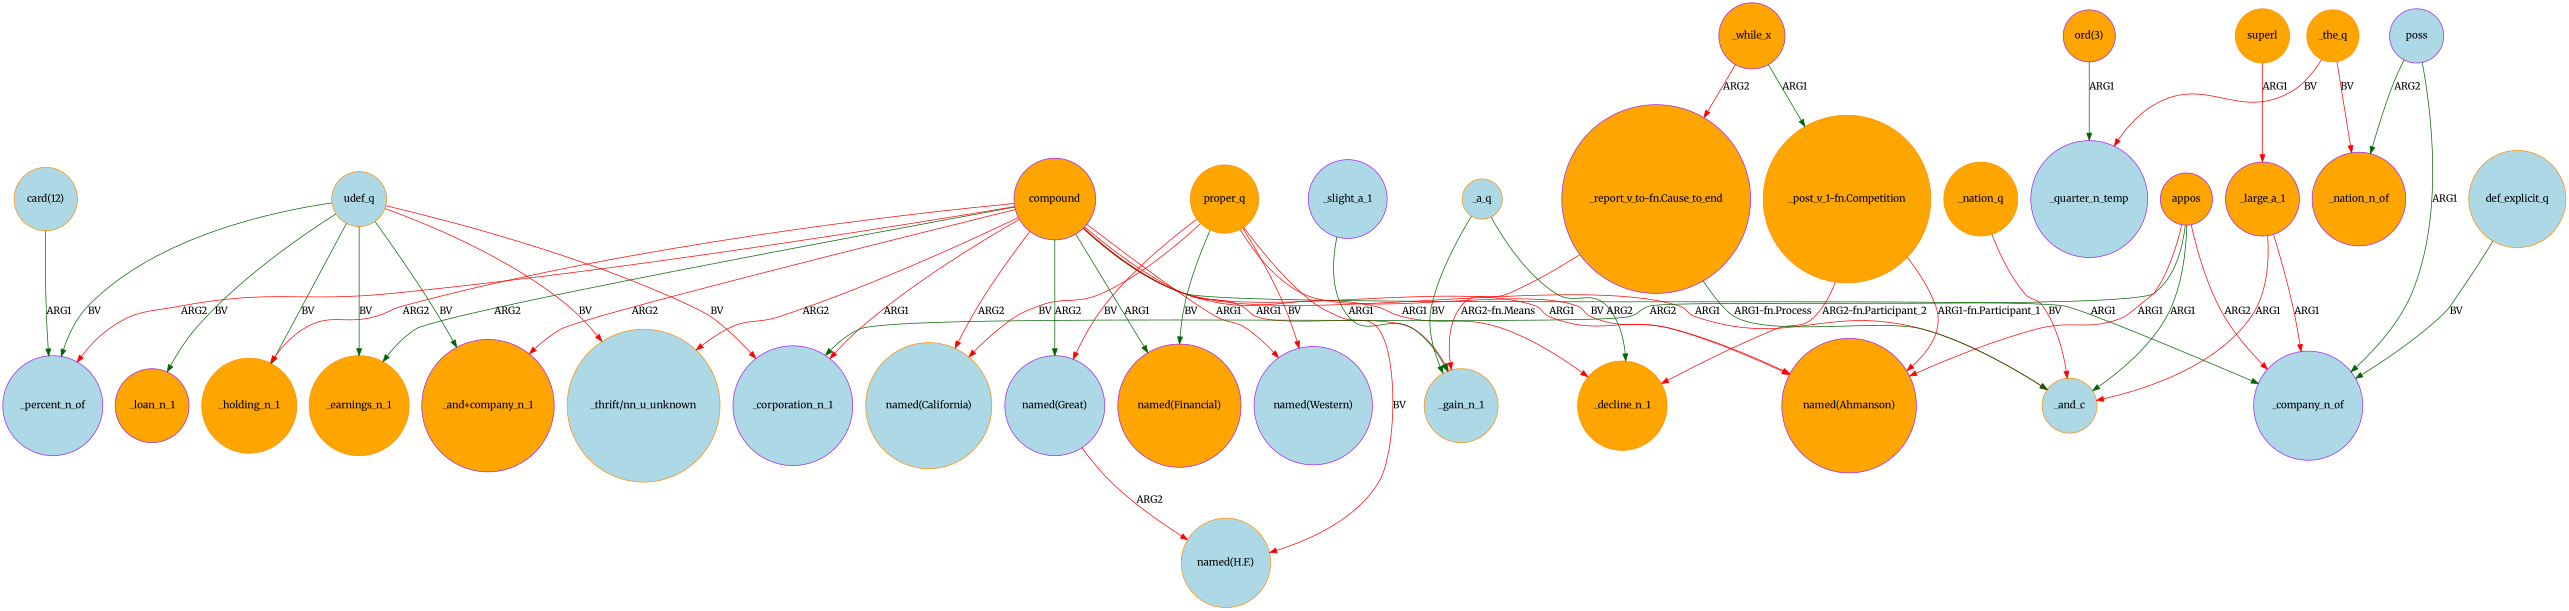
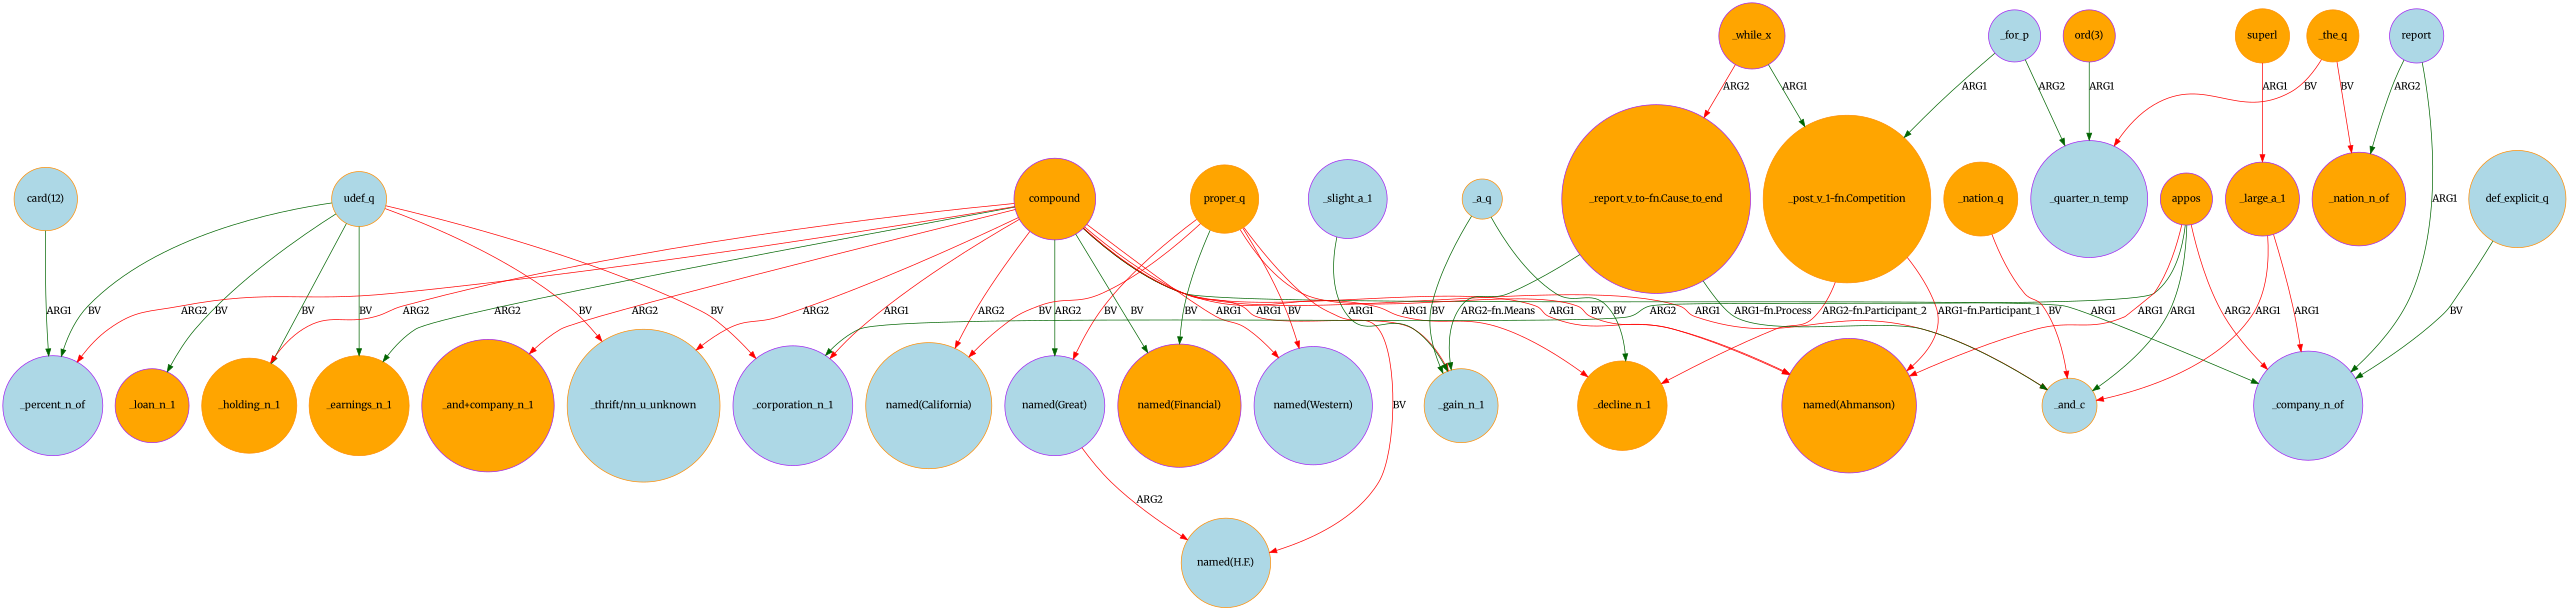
none -> (2015, 36)
(2417, 36) -> (2417, 36)
(416, 280) -> none
(1513, 292) -> (1513, 292)
(1137, 311) -> (1137, 311)
(1620, 311) -> (1620, 311)
